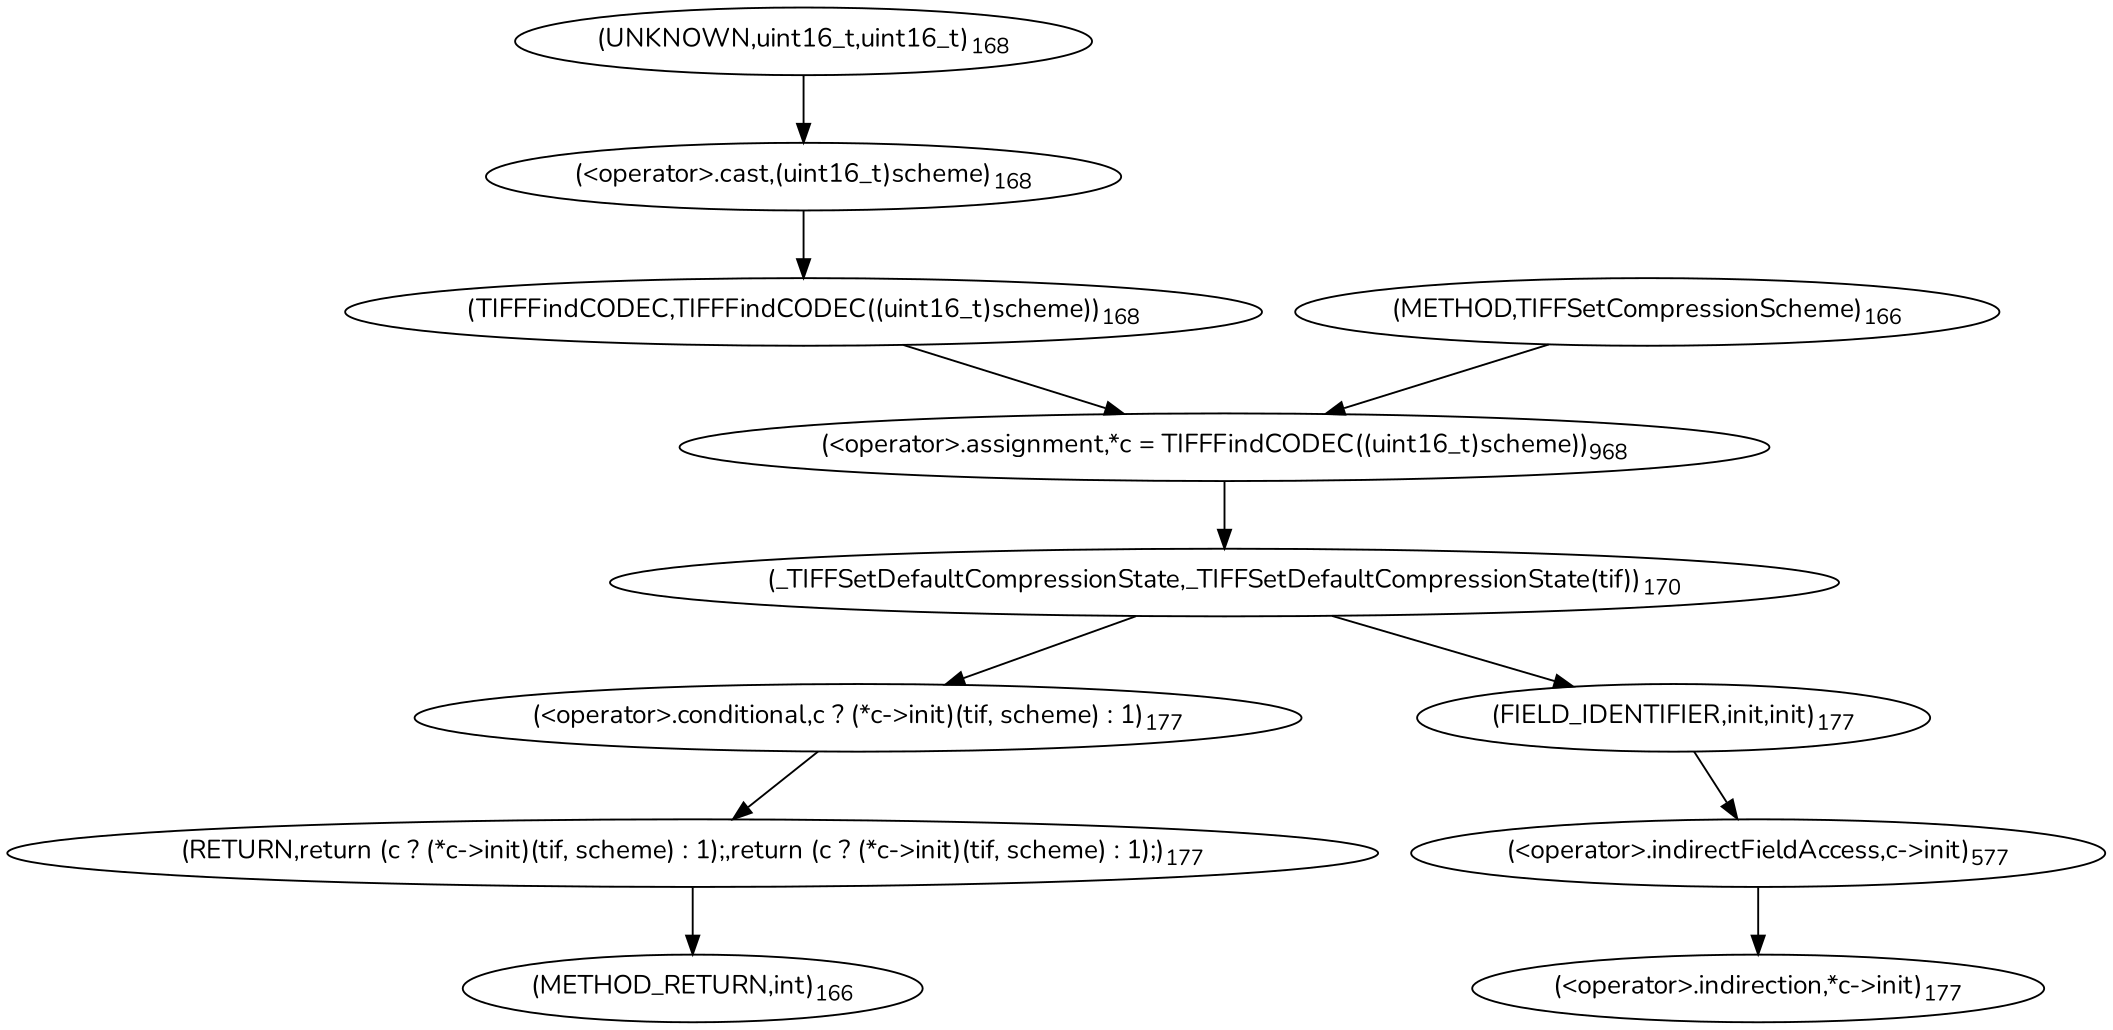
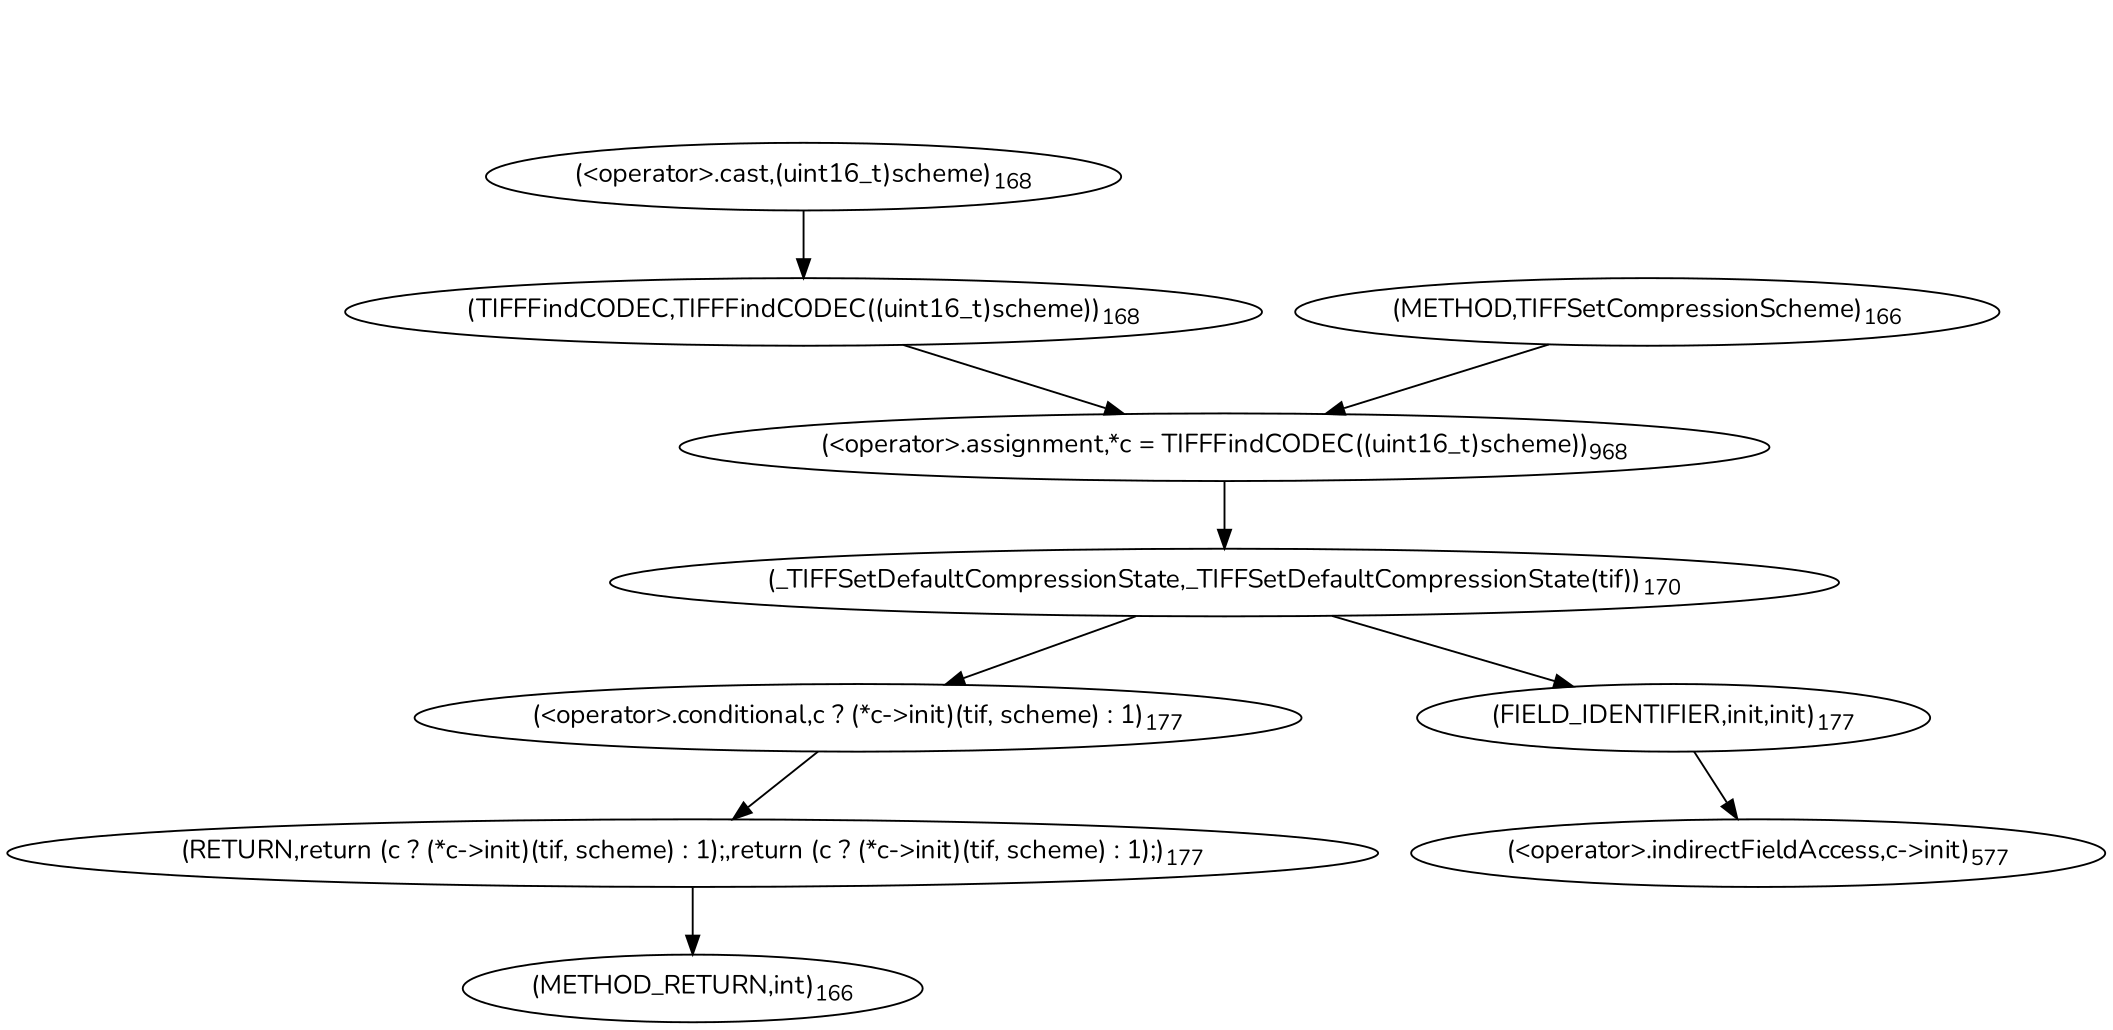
(804, 41) -> none
(1758, 988) -> none
